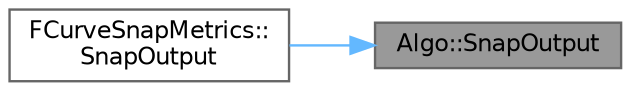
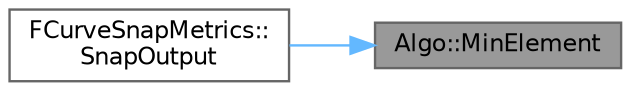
(498, 45) -> (498, 45)
